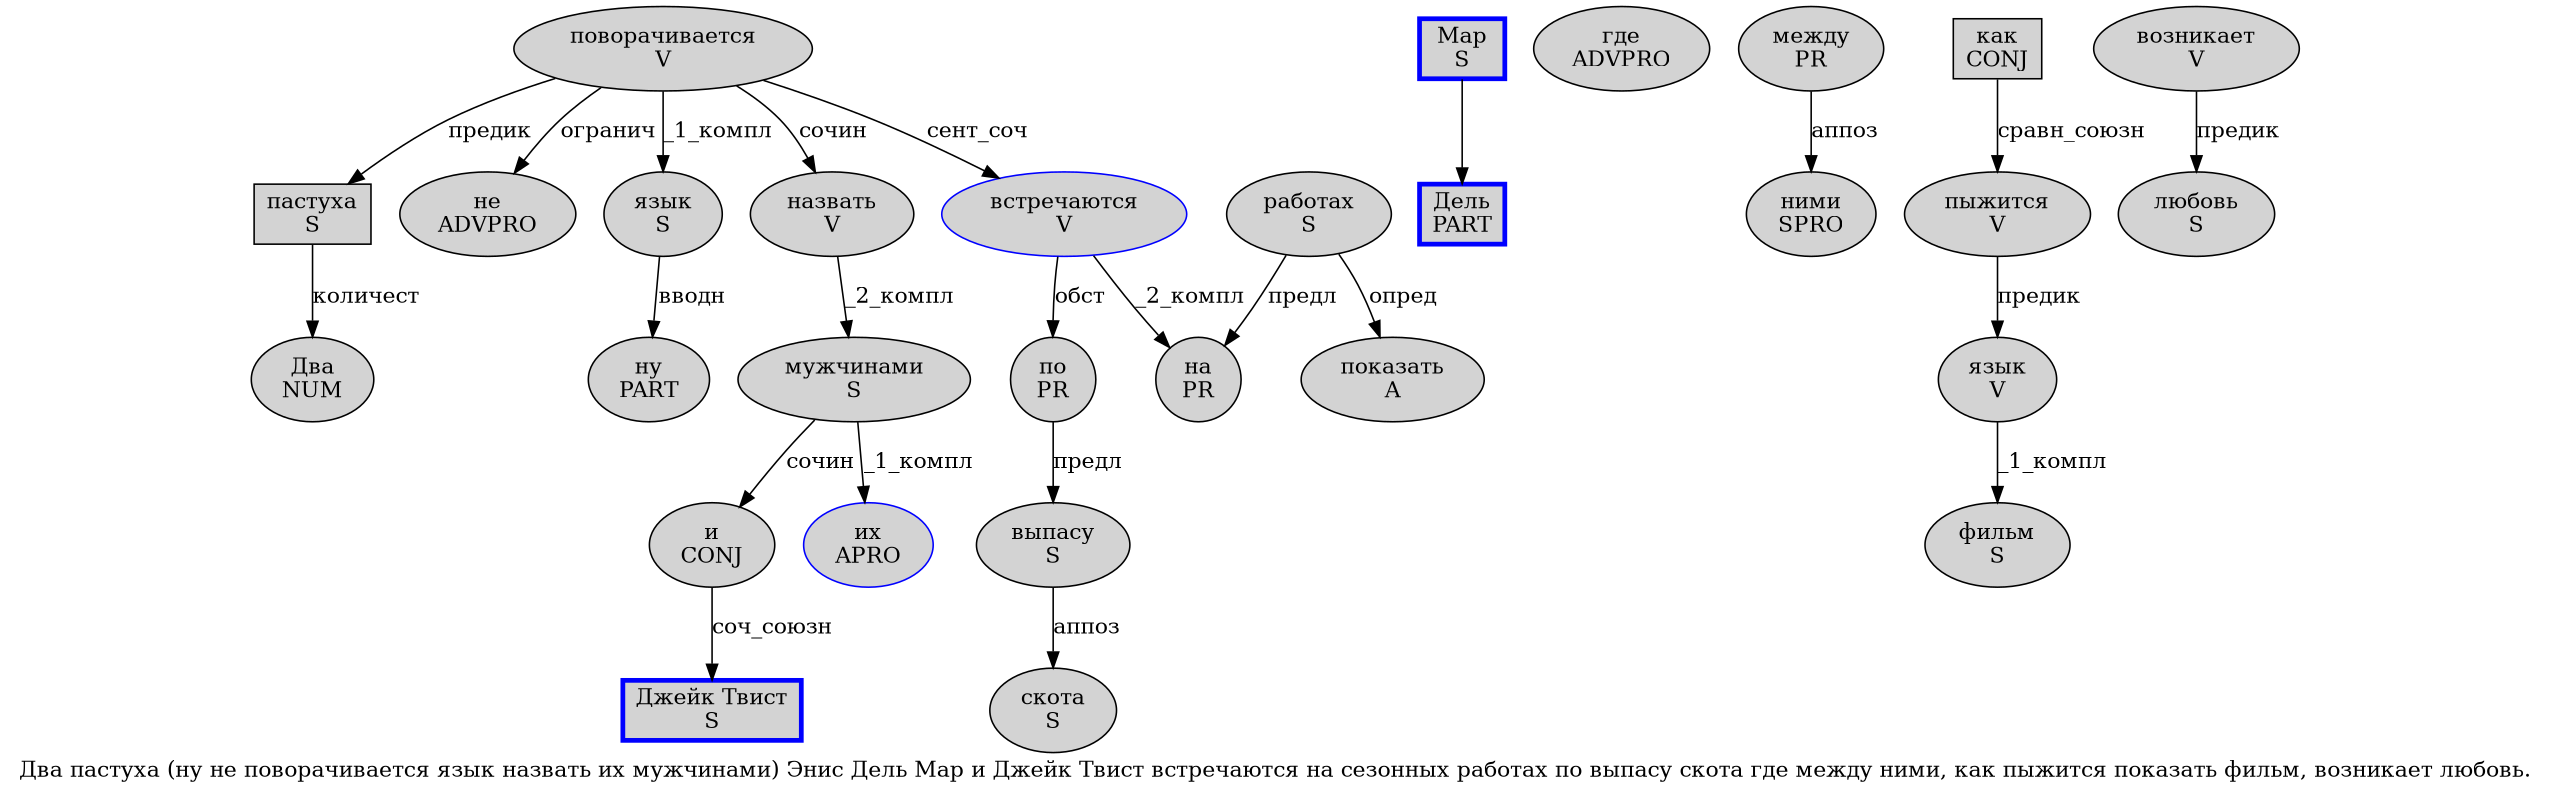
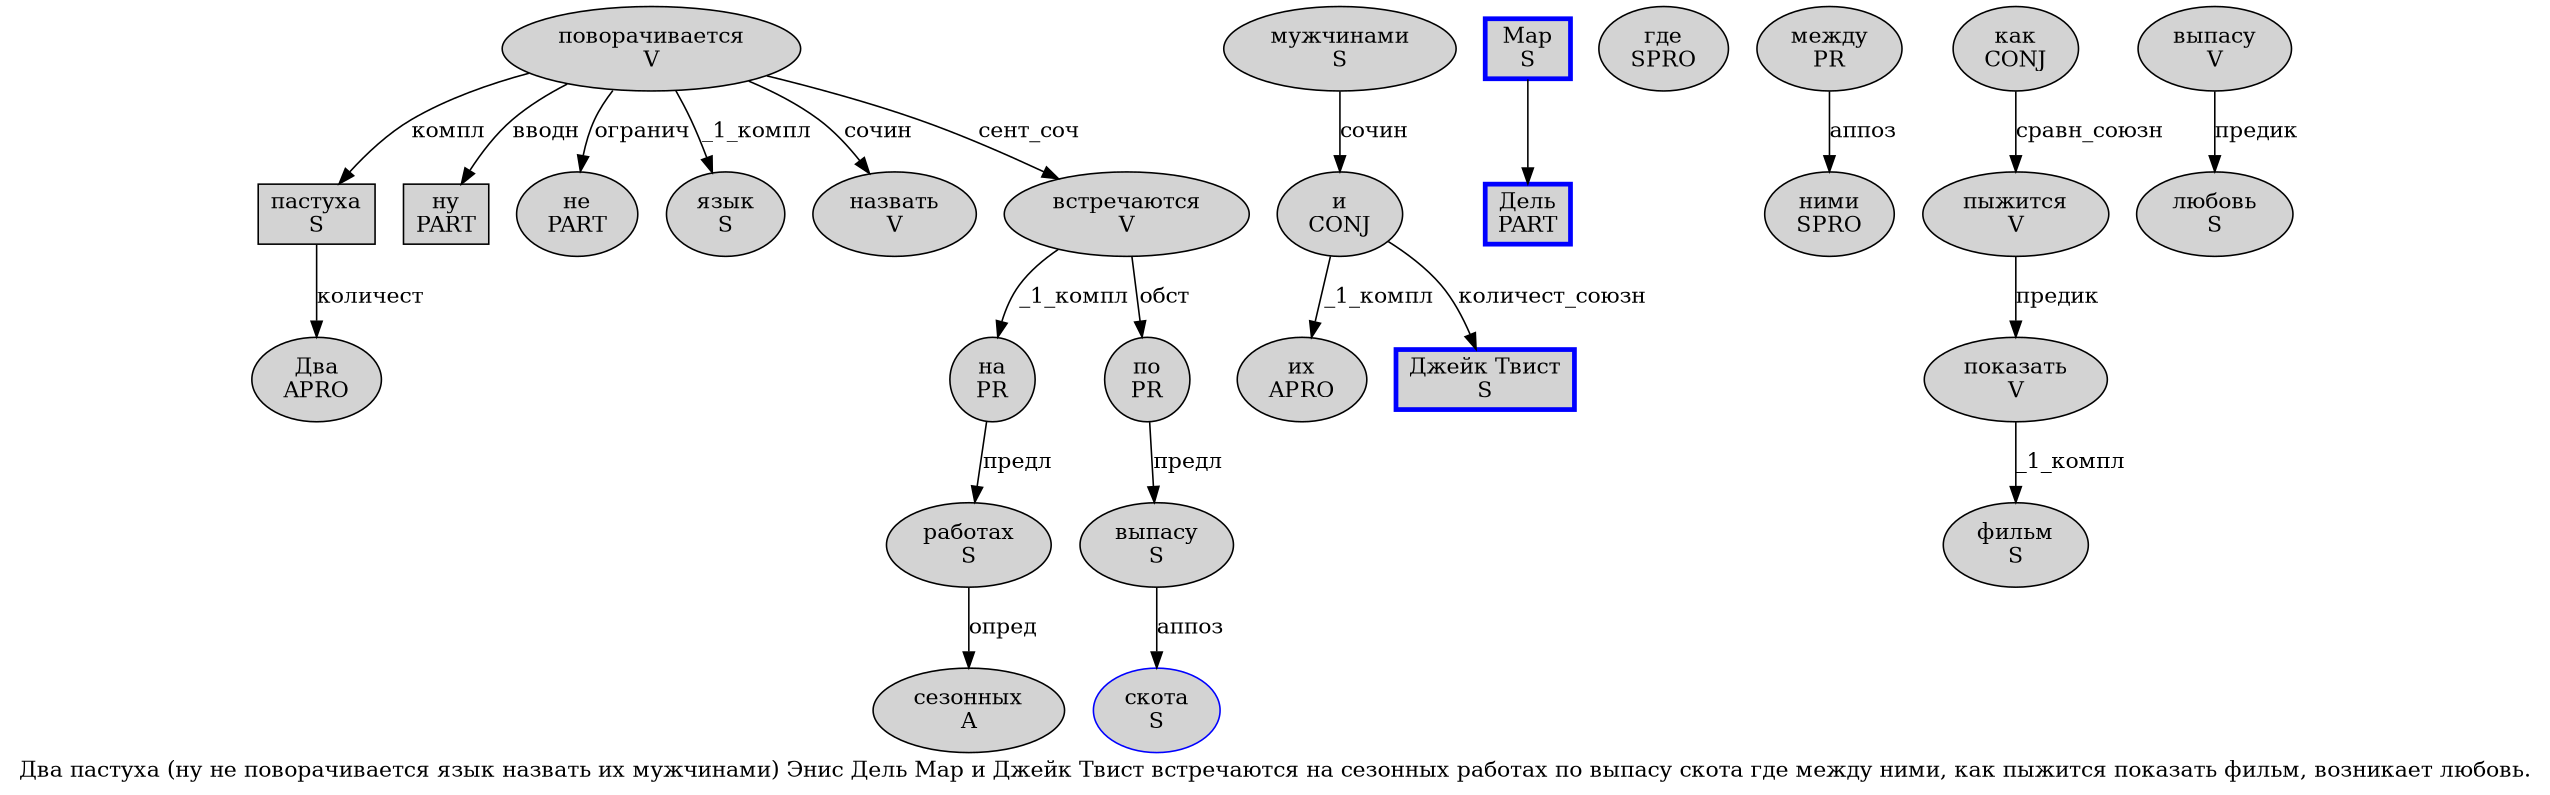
(1622, 49) -> (1664, 49)
(1997, 49) -> (2016, 49)
(2196, 49) -> (2215, 49)
(490, 131) -> (448, 131)
(488, 214) -> (577, 214)
(1064, 214) -> (1127, 214)
(657, 289) -> (512, 120)
(842, 289) -> none
(1262, 295) -> (982, 454)
(1191, 297) -> (1075, 297)
(313, 380) -> (317, 380)
(649, 380) -> (446, 214)
(1393, 380) -> (969, 710)
(1997, 380) -> (2016, 380)
(861, 454) -> (1323, 289)
(868, 545) -> (1302, 380)
(772, 628) -> (1552, 297)
(1053, 710) -> (1157, 710)
